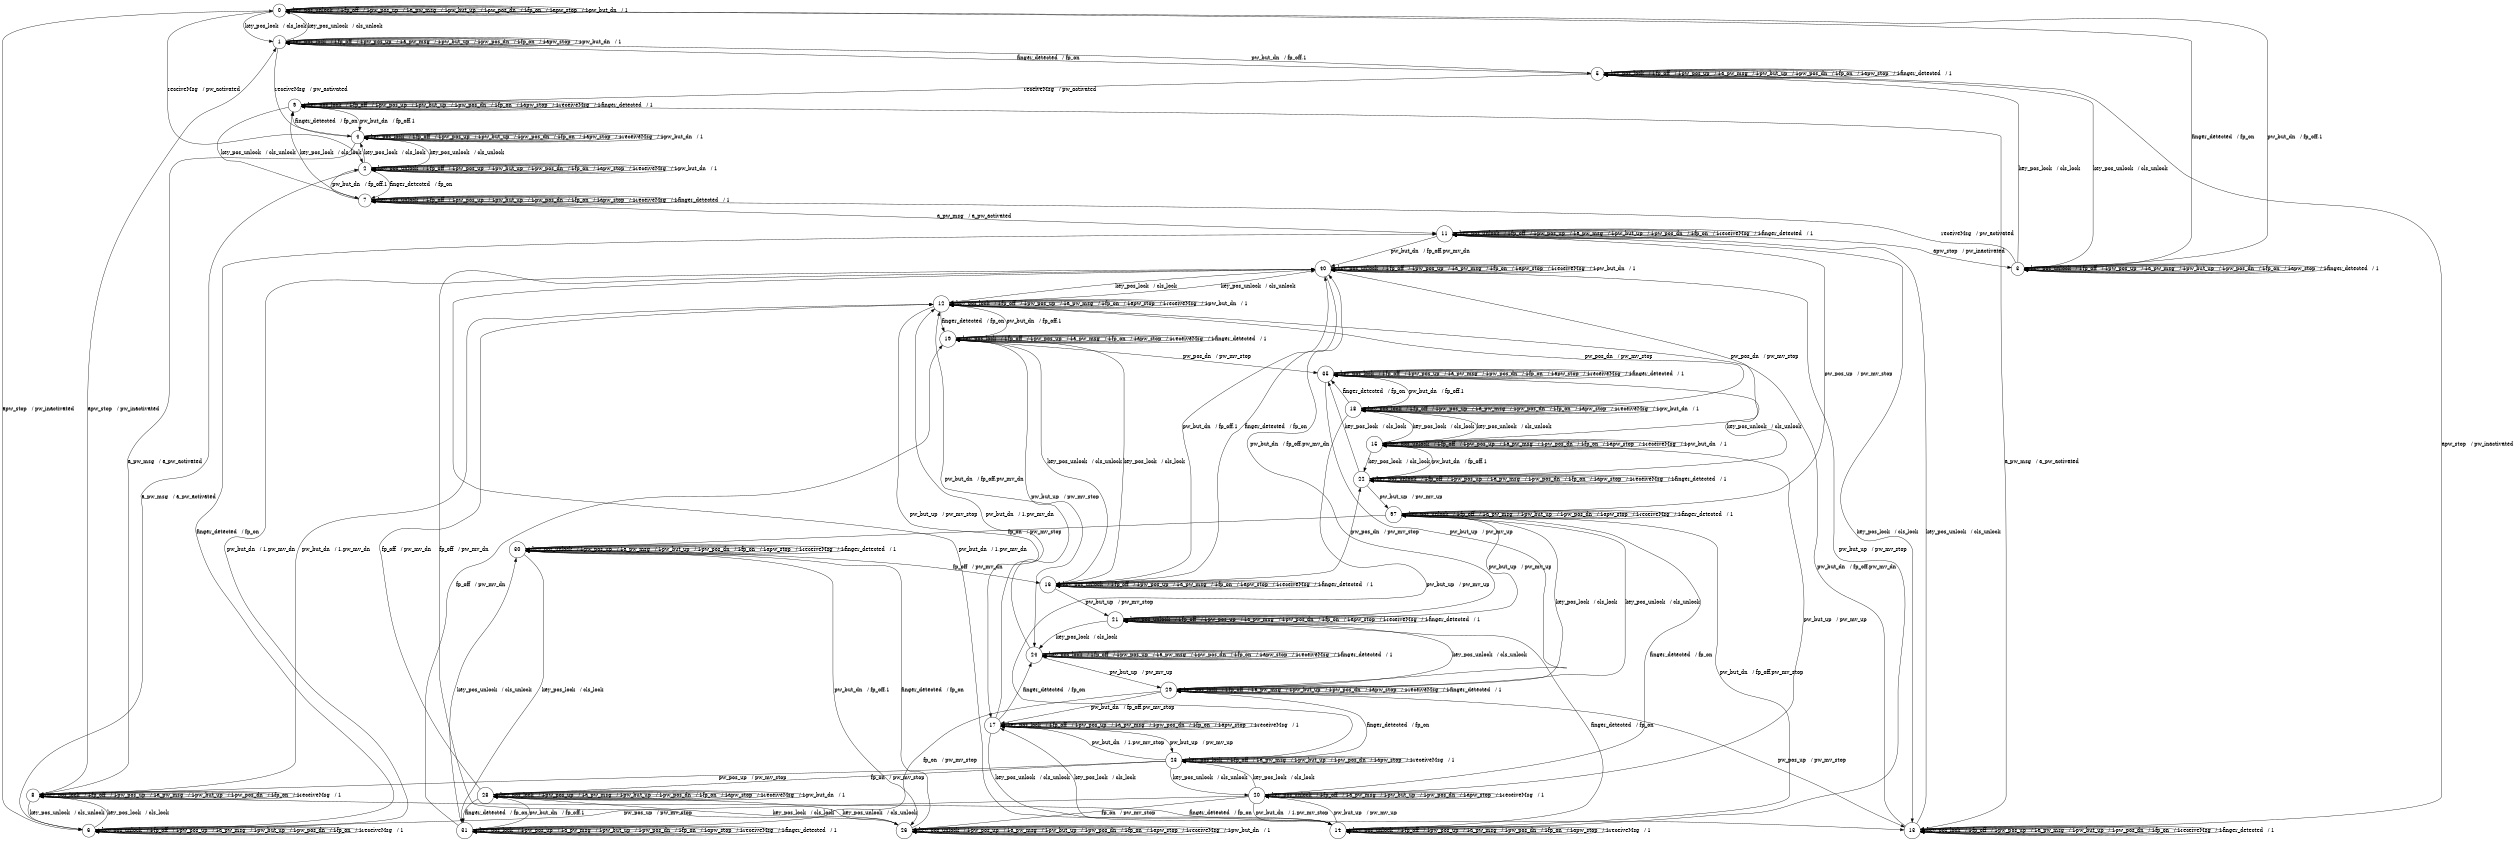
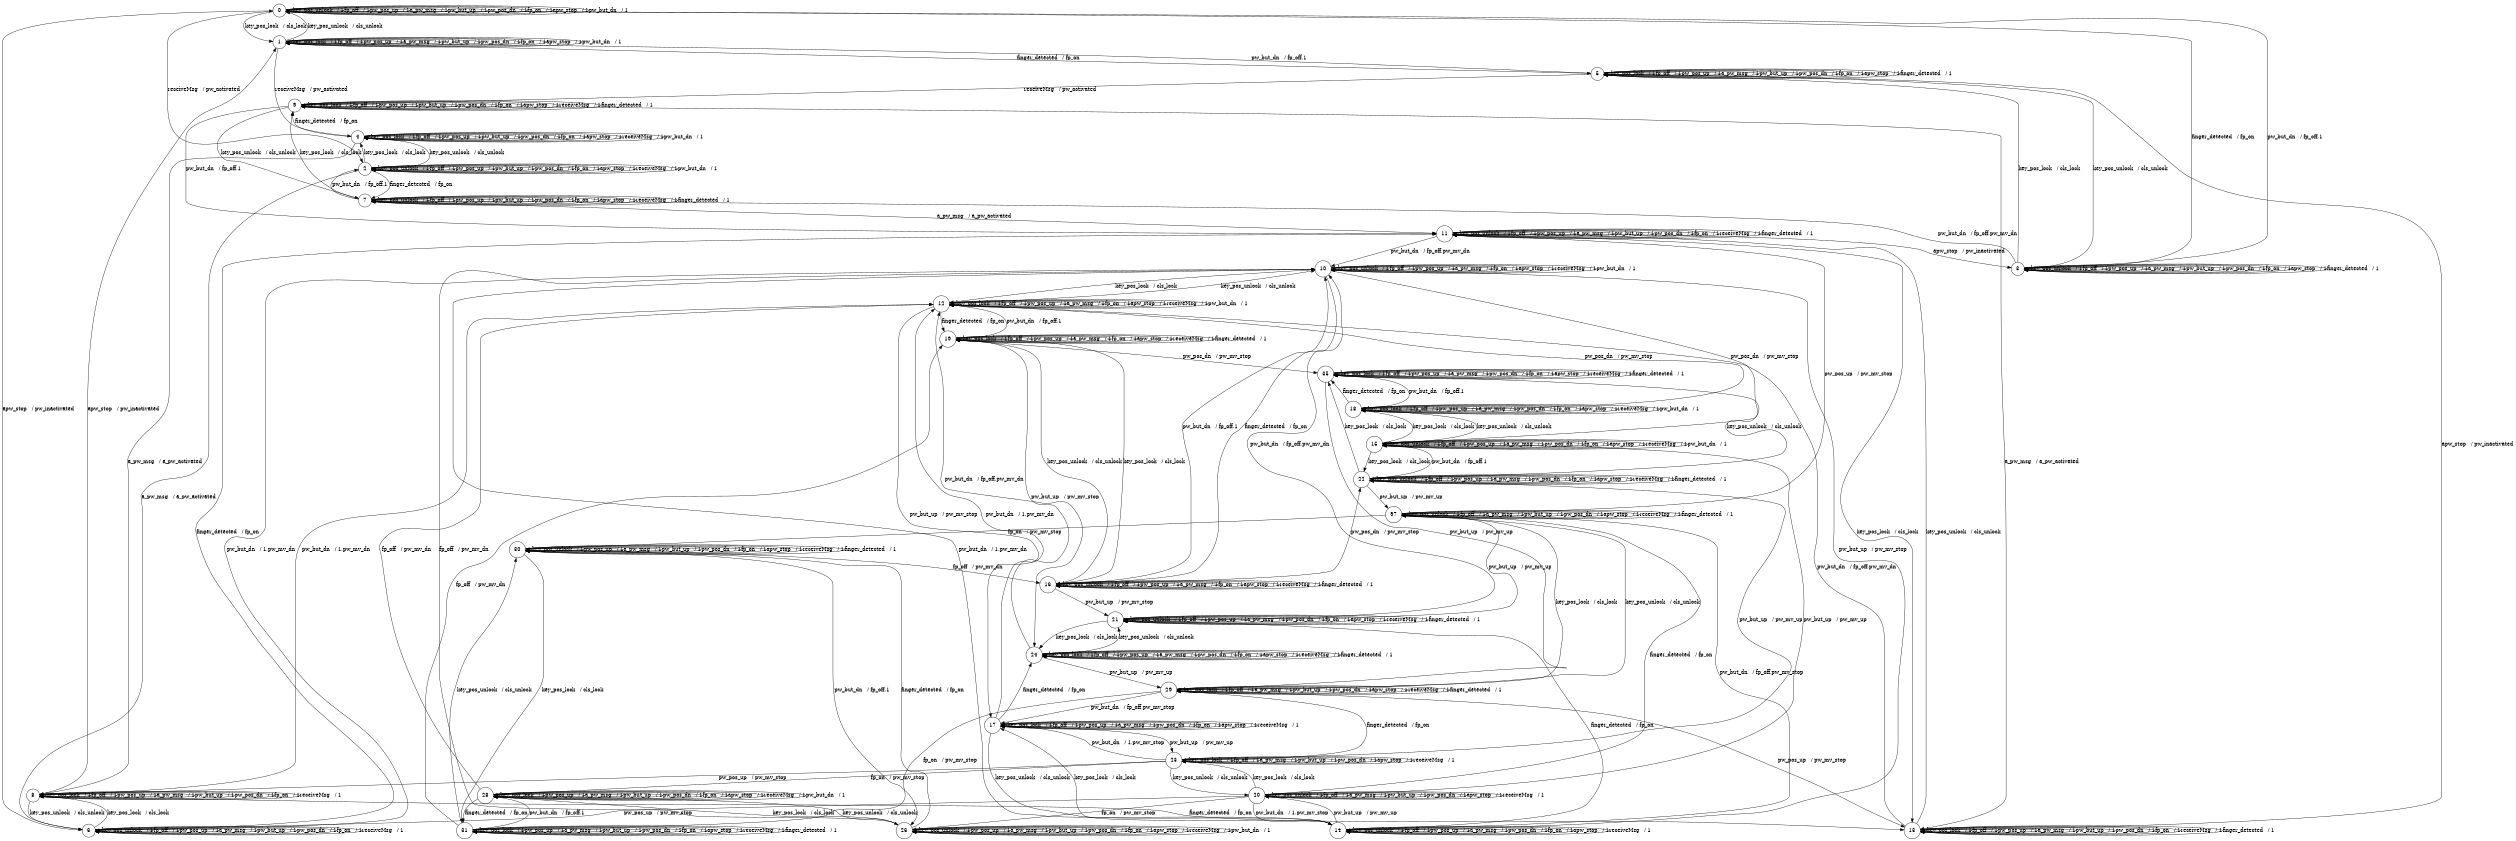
(340, 111) -> (721, 229)
(1978, 234) -> (1978, 234)
(1323, 269) -> (1323, 269)
(1062, 608) -> (1789, 674)
(1434, 640) -> (1096, 649)
